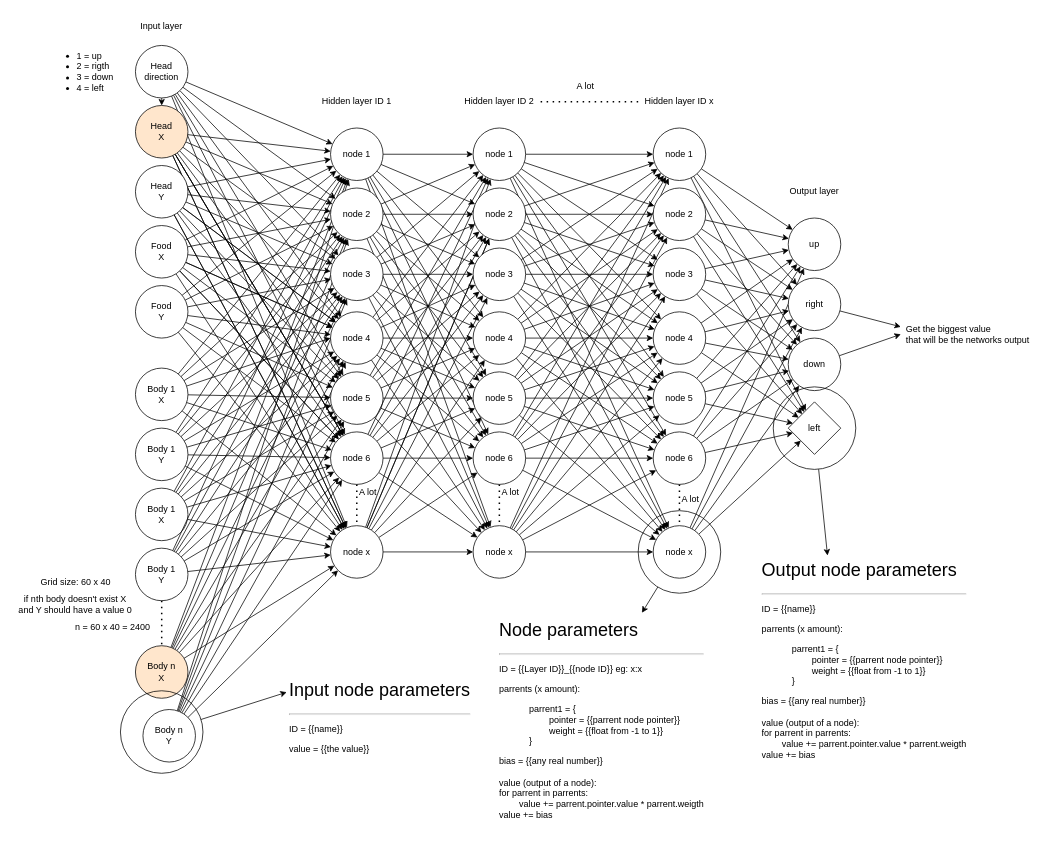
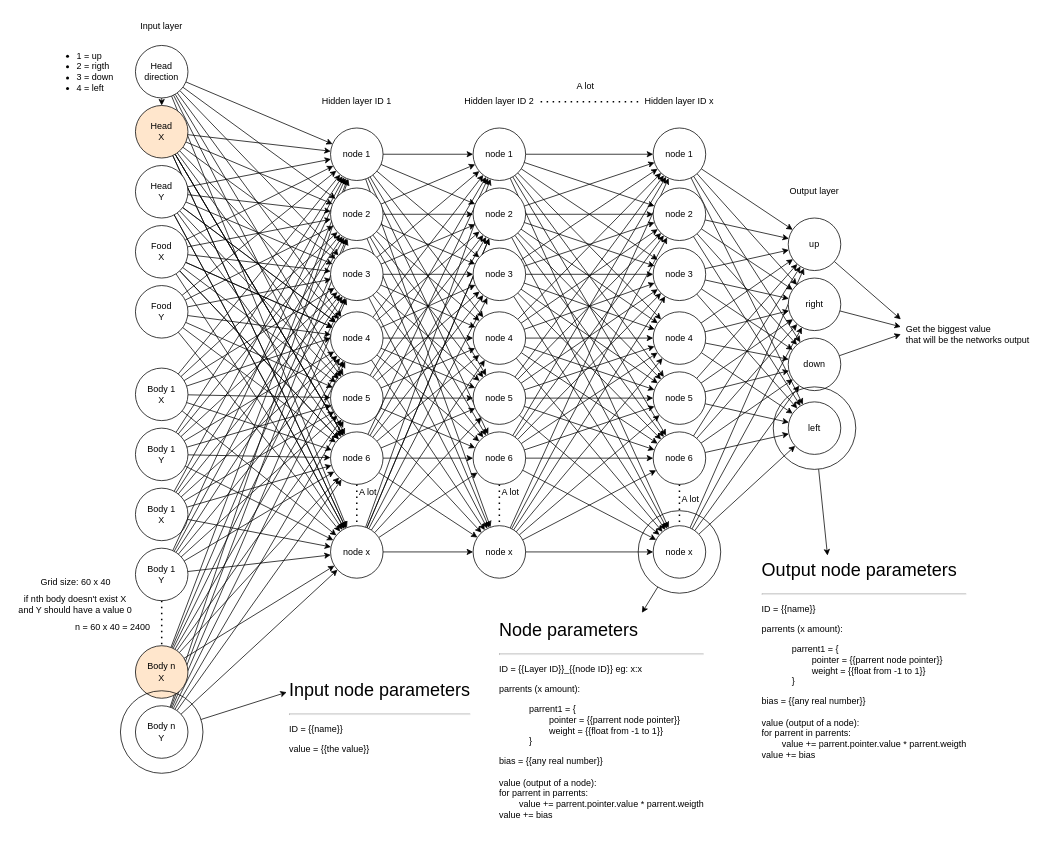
none -> (865, 288)
(814, 428) -> (814, 428)
(169, 735) -> (162, 732)
